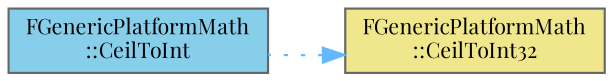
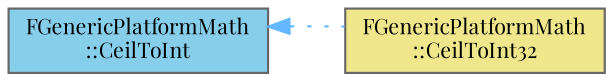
(295, 55) -> (317, 26)
